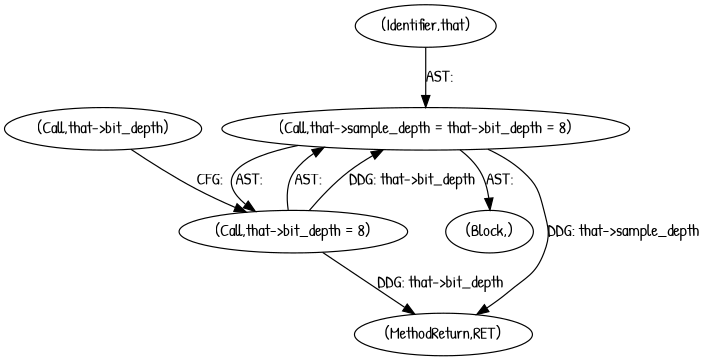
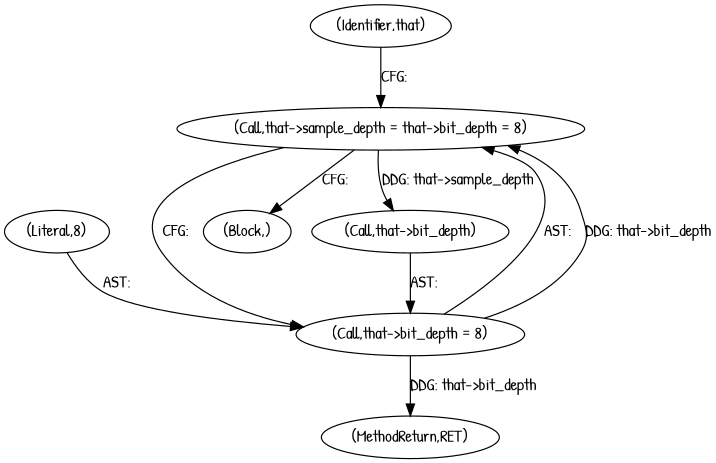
(442, 77) -> (396, 77)
(212, 180) -> (426, 283)
(251, 180) -> (178, 232)
(502, 180) -> (337, 180)
(548, 229) -> (379, 176)
none -> (57, 232)
